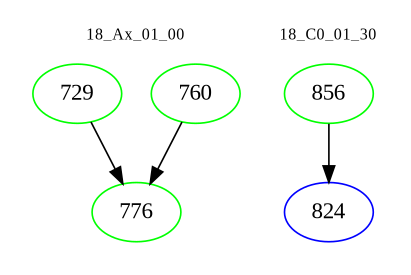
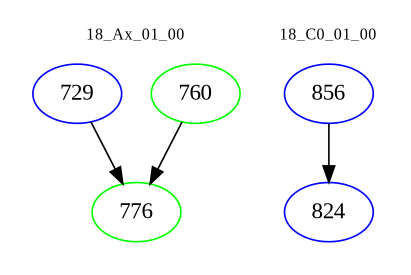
(329, 35) -> (329, 35)
(77, 94) -> (77, 94)
(329, 94) -> (329, 94)
